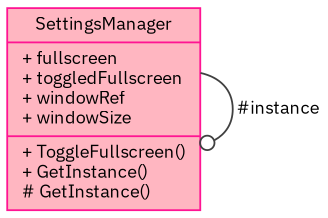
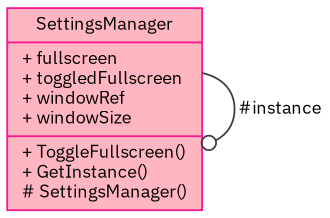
(87, 192) -> (105, 192)
